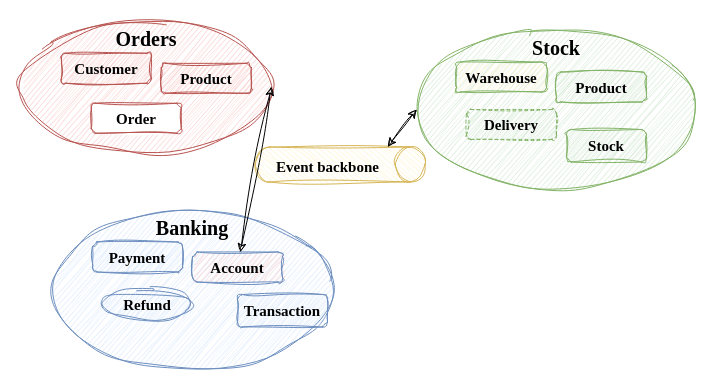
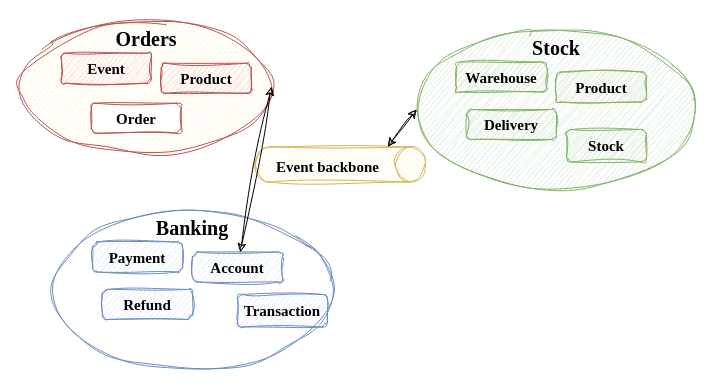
(107, 69) -> (107, 69)
(502, 77) -> (502, 77)
(146, 87) -> (146, 87)
(512, 125) -> (512, 125)
(193, 229) -> (193, 229)
(238, 267) -> (238, 267)
(148, 305) -> (148, 305)
